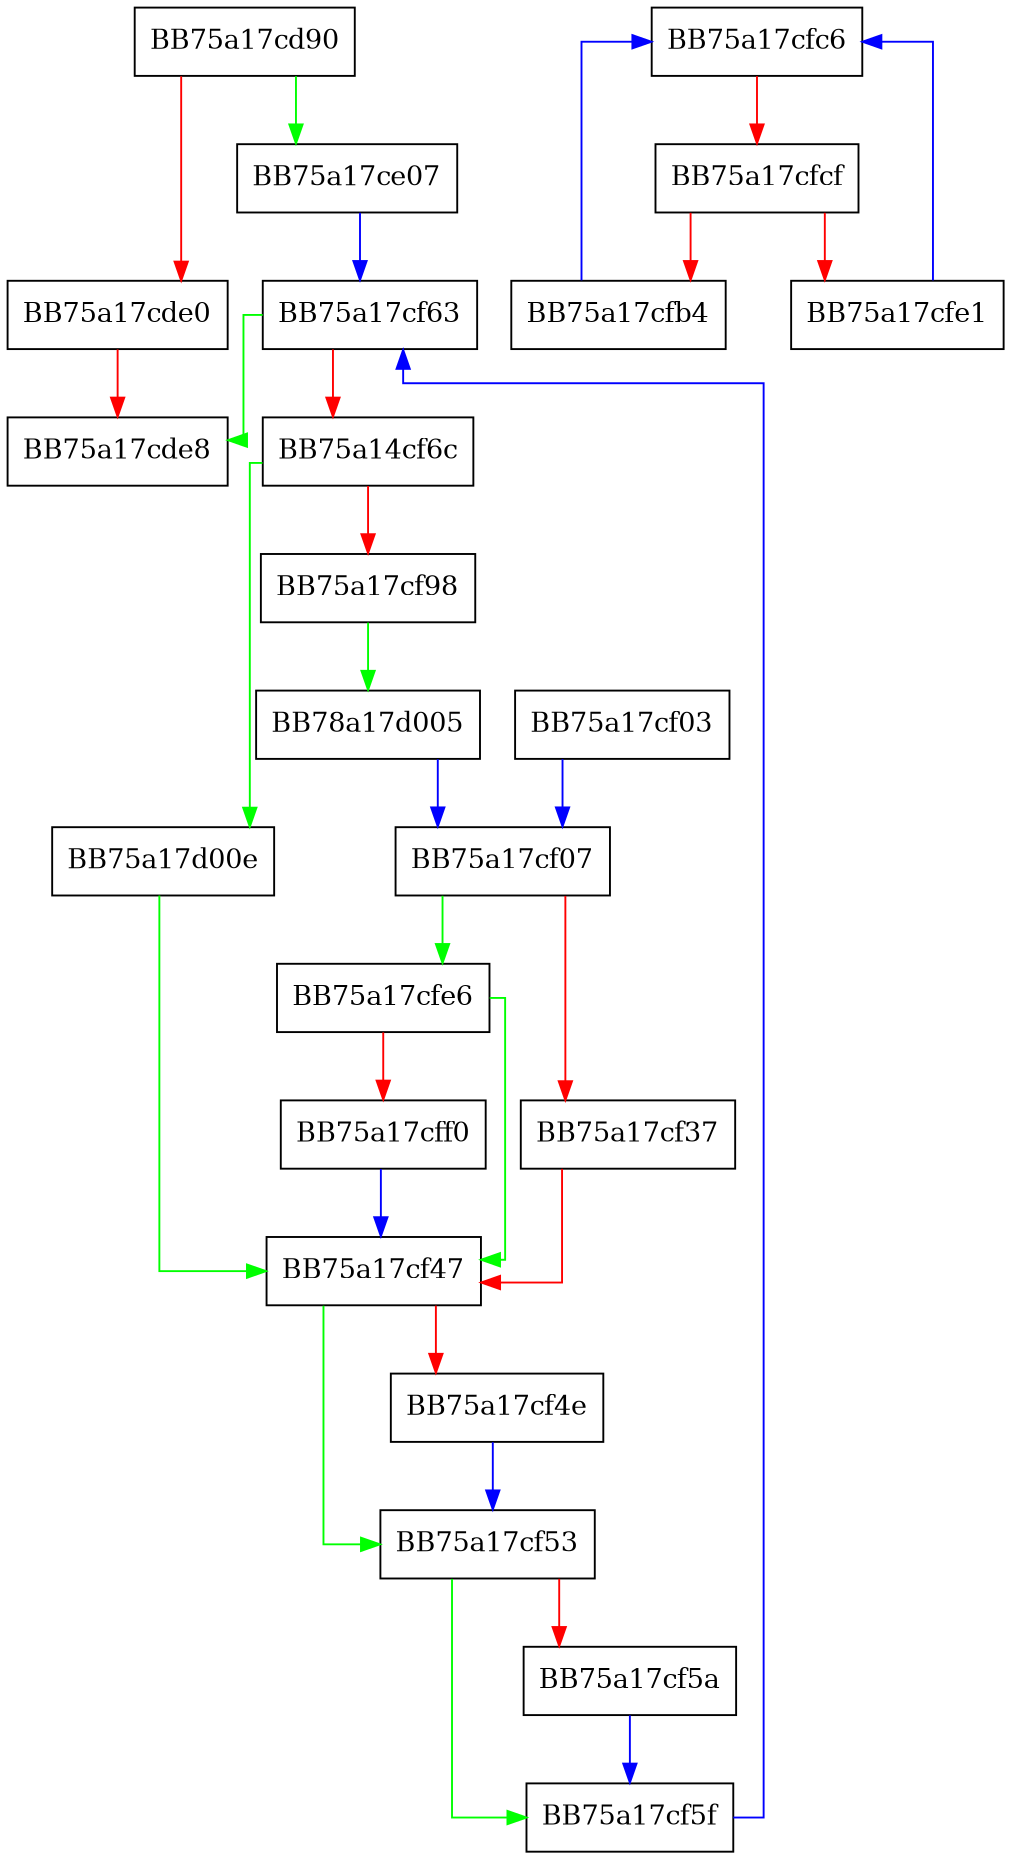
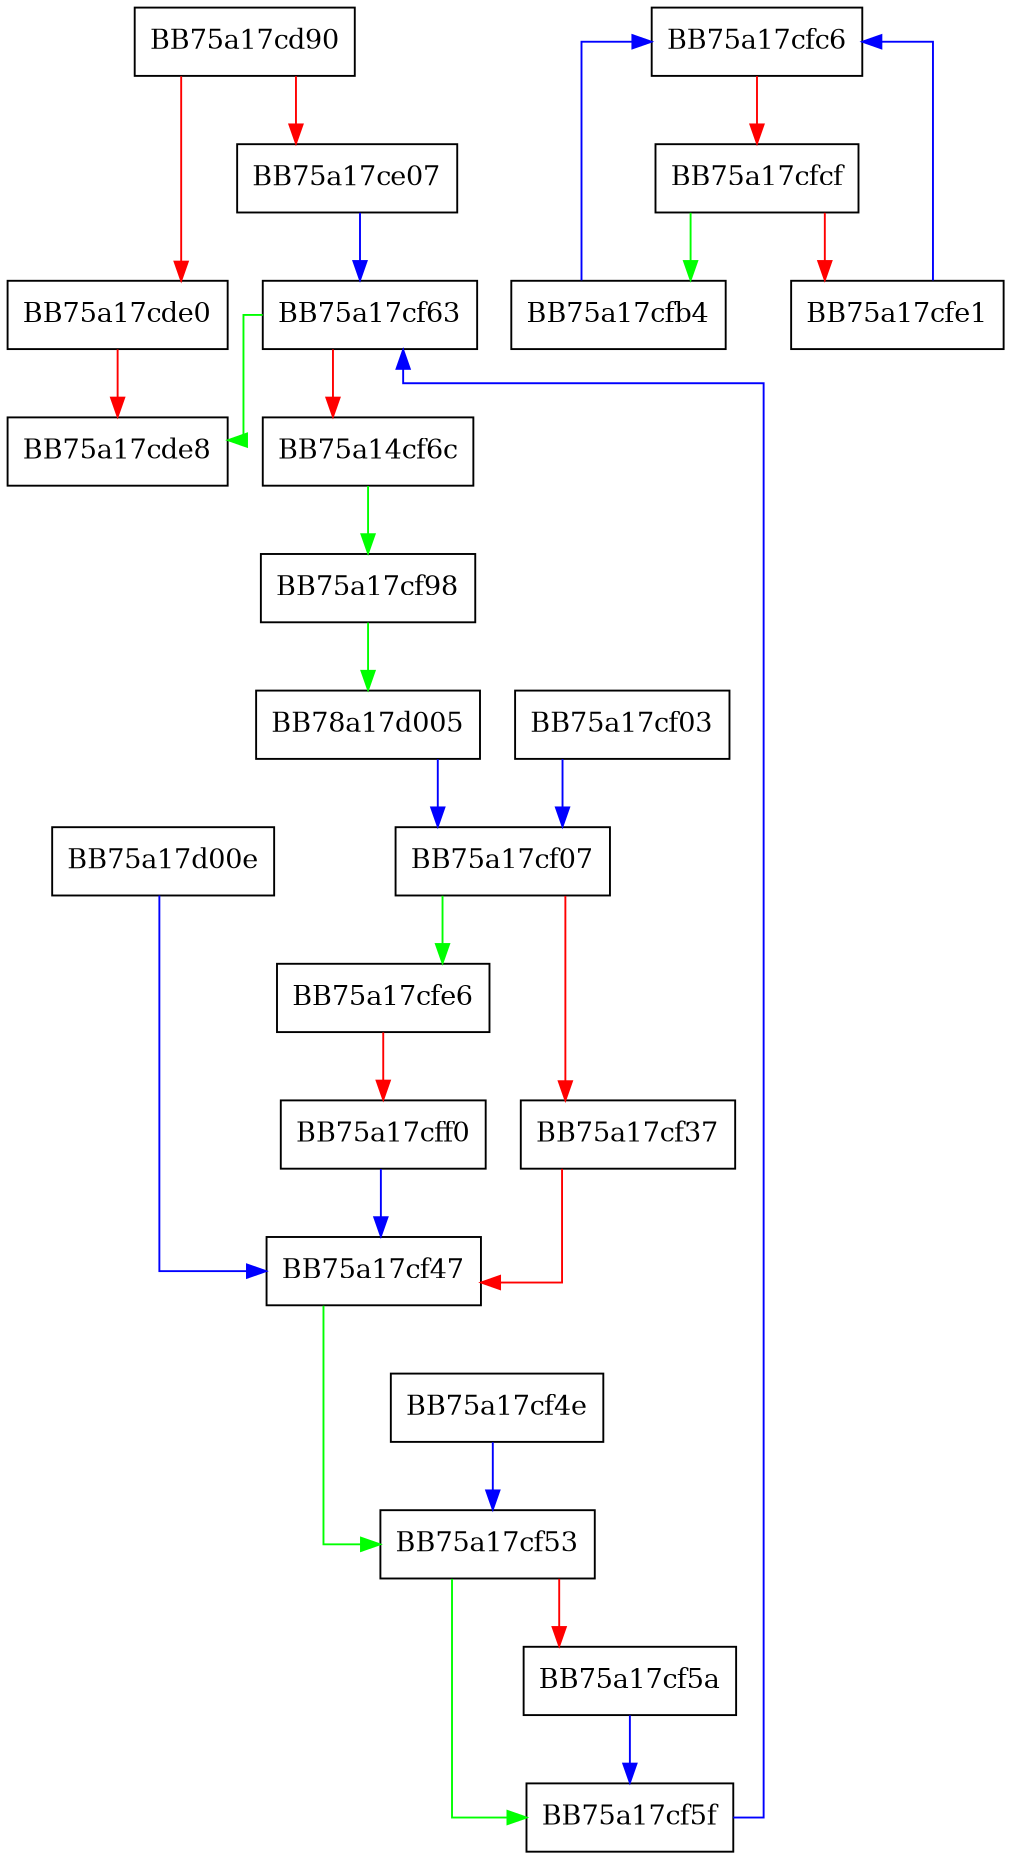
(296, 100) -> (296, 100)
(691, 237) -> (691, 237)
(368, 510) -> (368, 510)
(250, 629) -> none
(505, 1124) -> none
(159, 1127) -> (159, 1127)
(436, 1330) -> none
